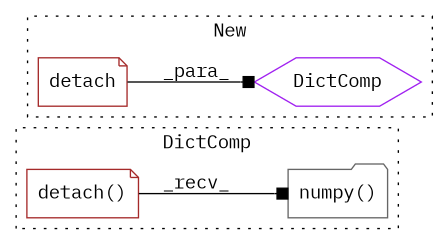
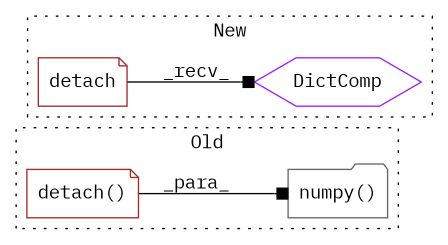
(196, 72) -> (196, 72)
(207, 143) -> (207, 143)
(196, 184) -> (196, 184)
